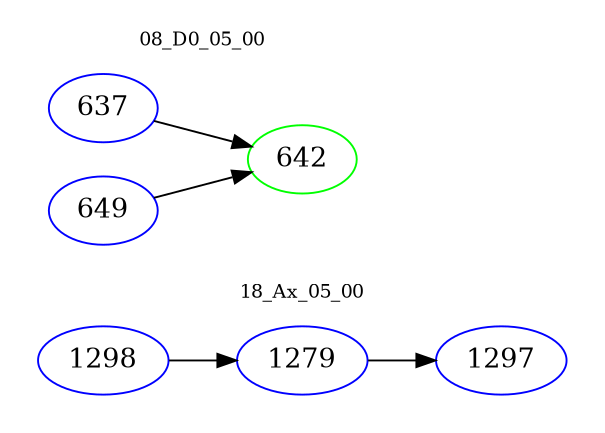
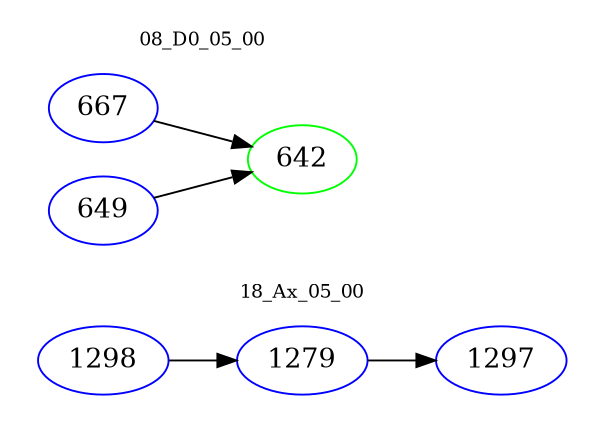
(103, 108) -> (103, 108)
